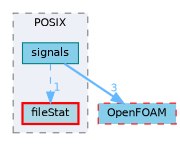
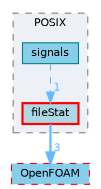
(95, 84) -> (50, 140)
